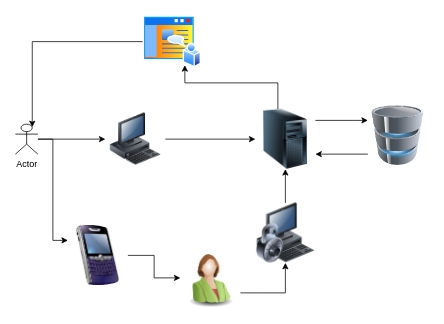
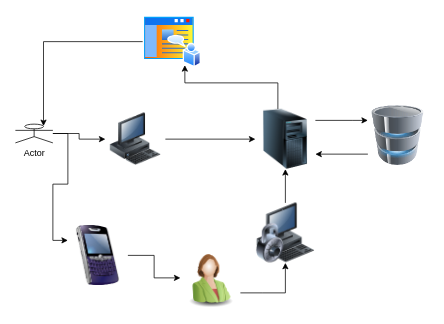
(27, 139) -> (34, 134)
